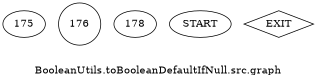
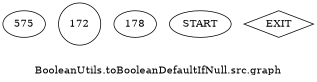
(24, 24) -> (24, 24)
(80, 24) -> (80, 24)
